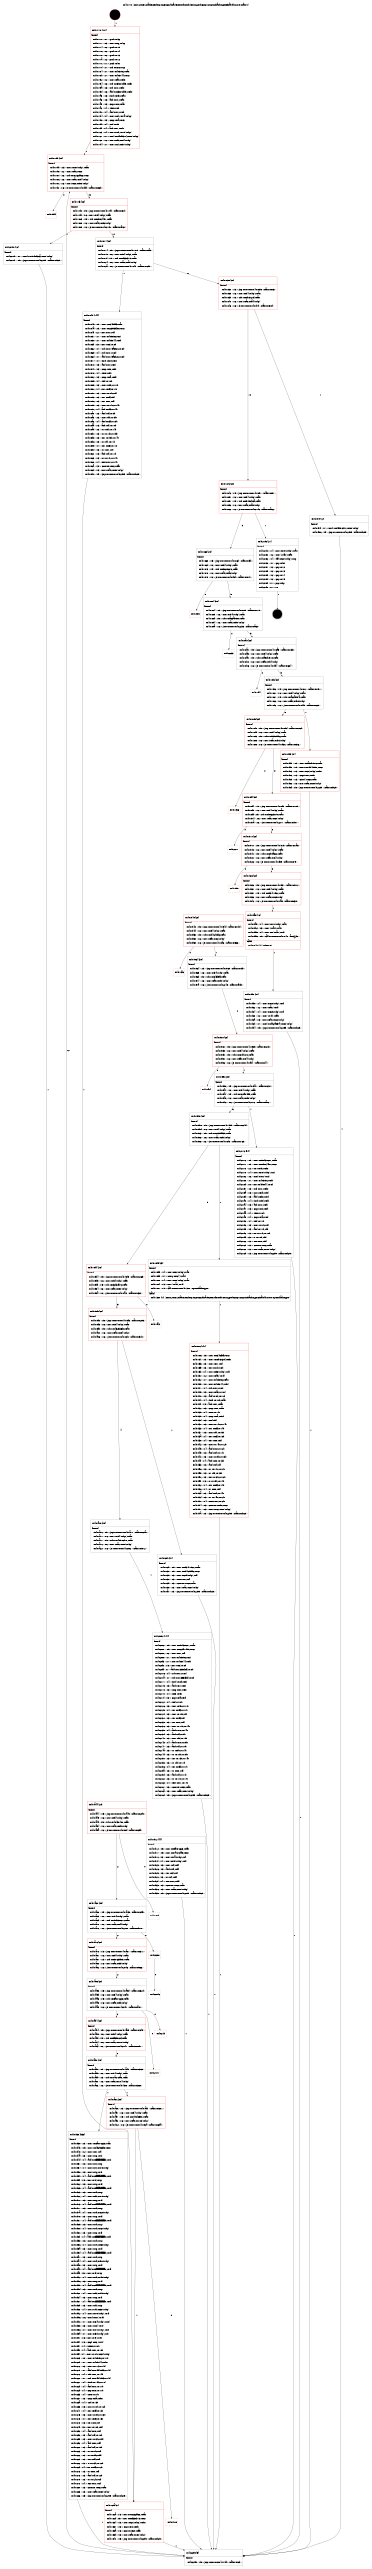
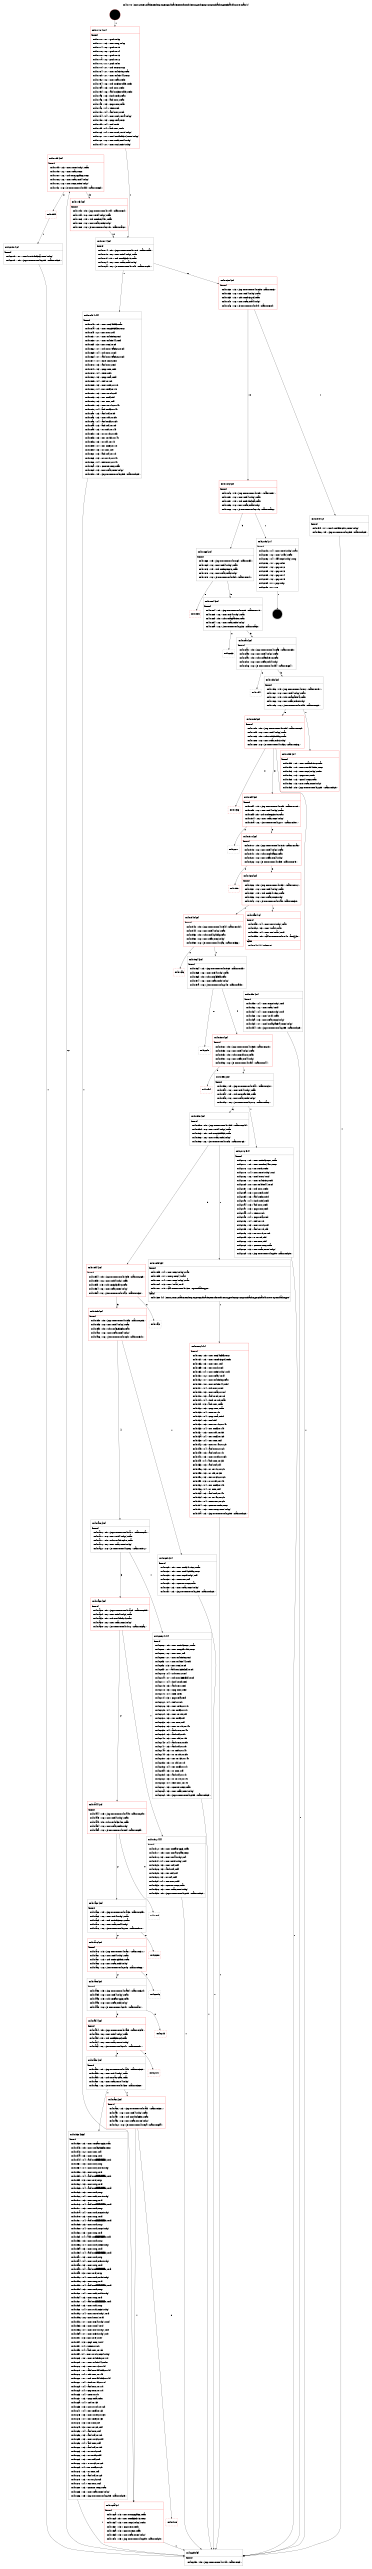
(87, 148) -> (129, 192)
(61, 237) -> (44, 230)
none -> (243, 909)
(273, 970) -> none
none -> (204, 1050)
none -> (120, 1614)
(310, 1702) -> (305, 1665)
(155, 1974) -> (149, 1980)
(150, 2039) -> (148, 2058)
